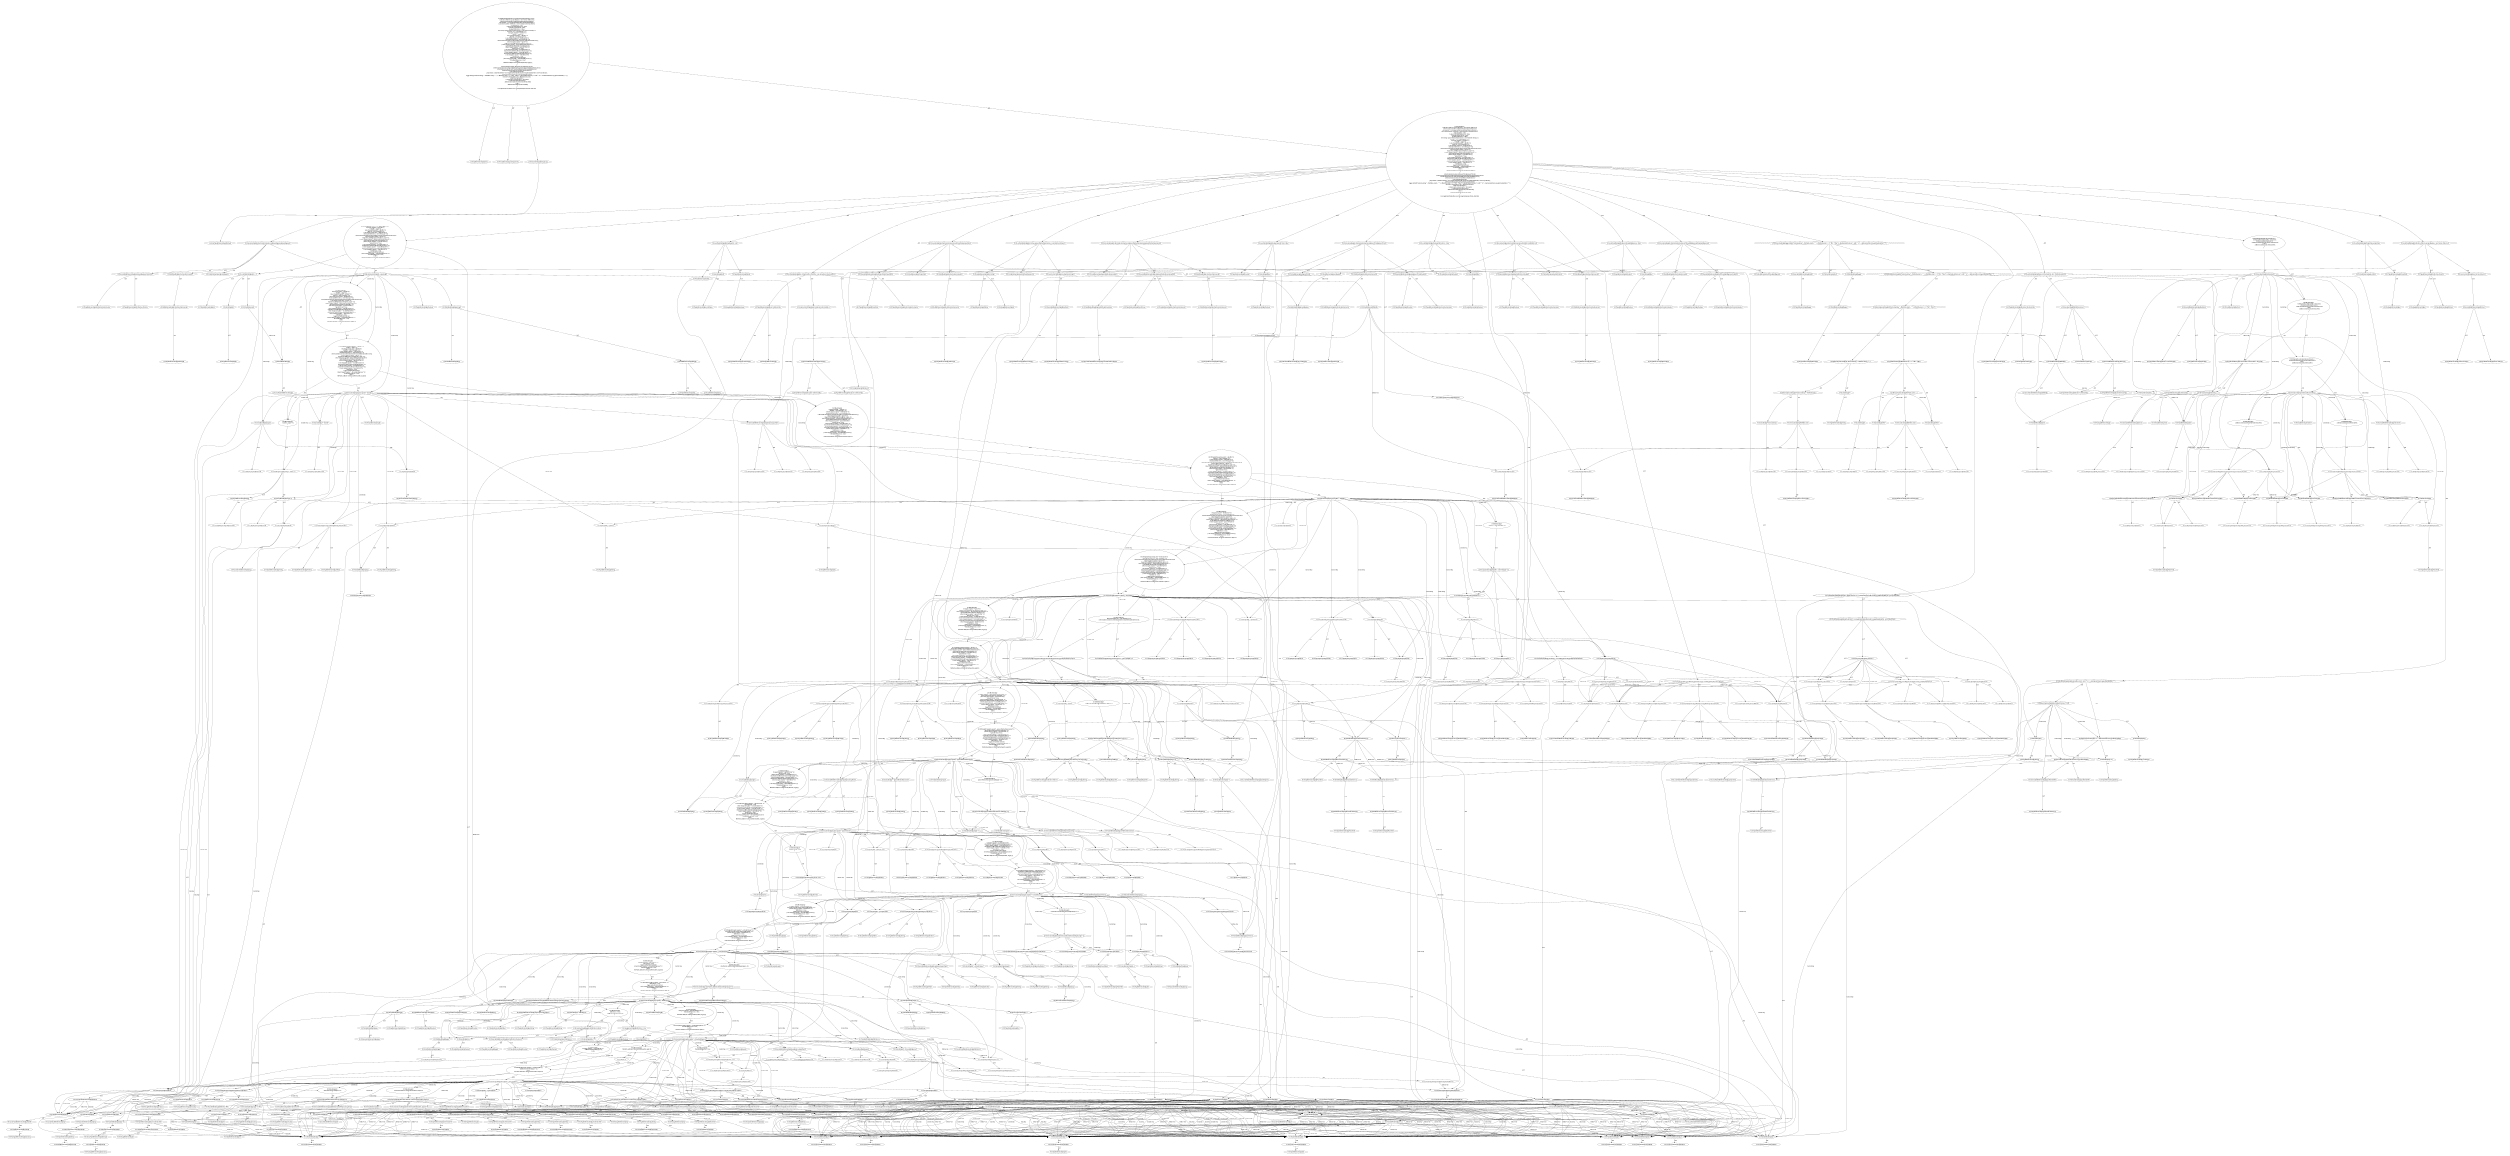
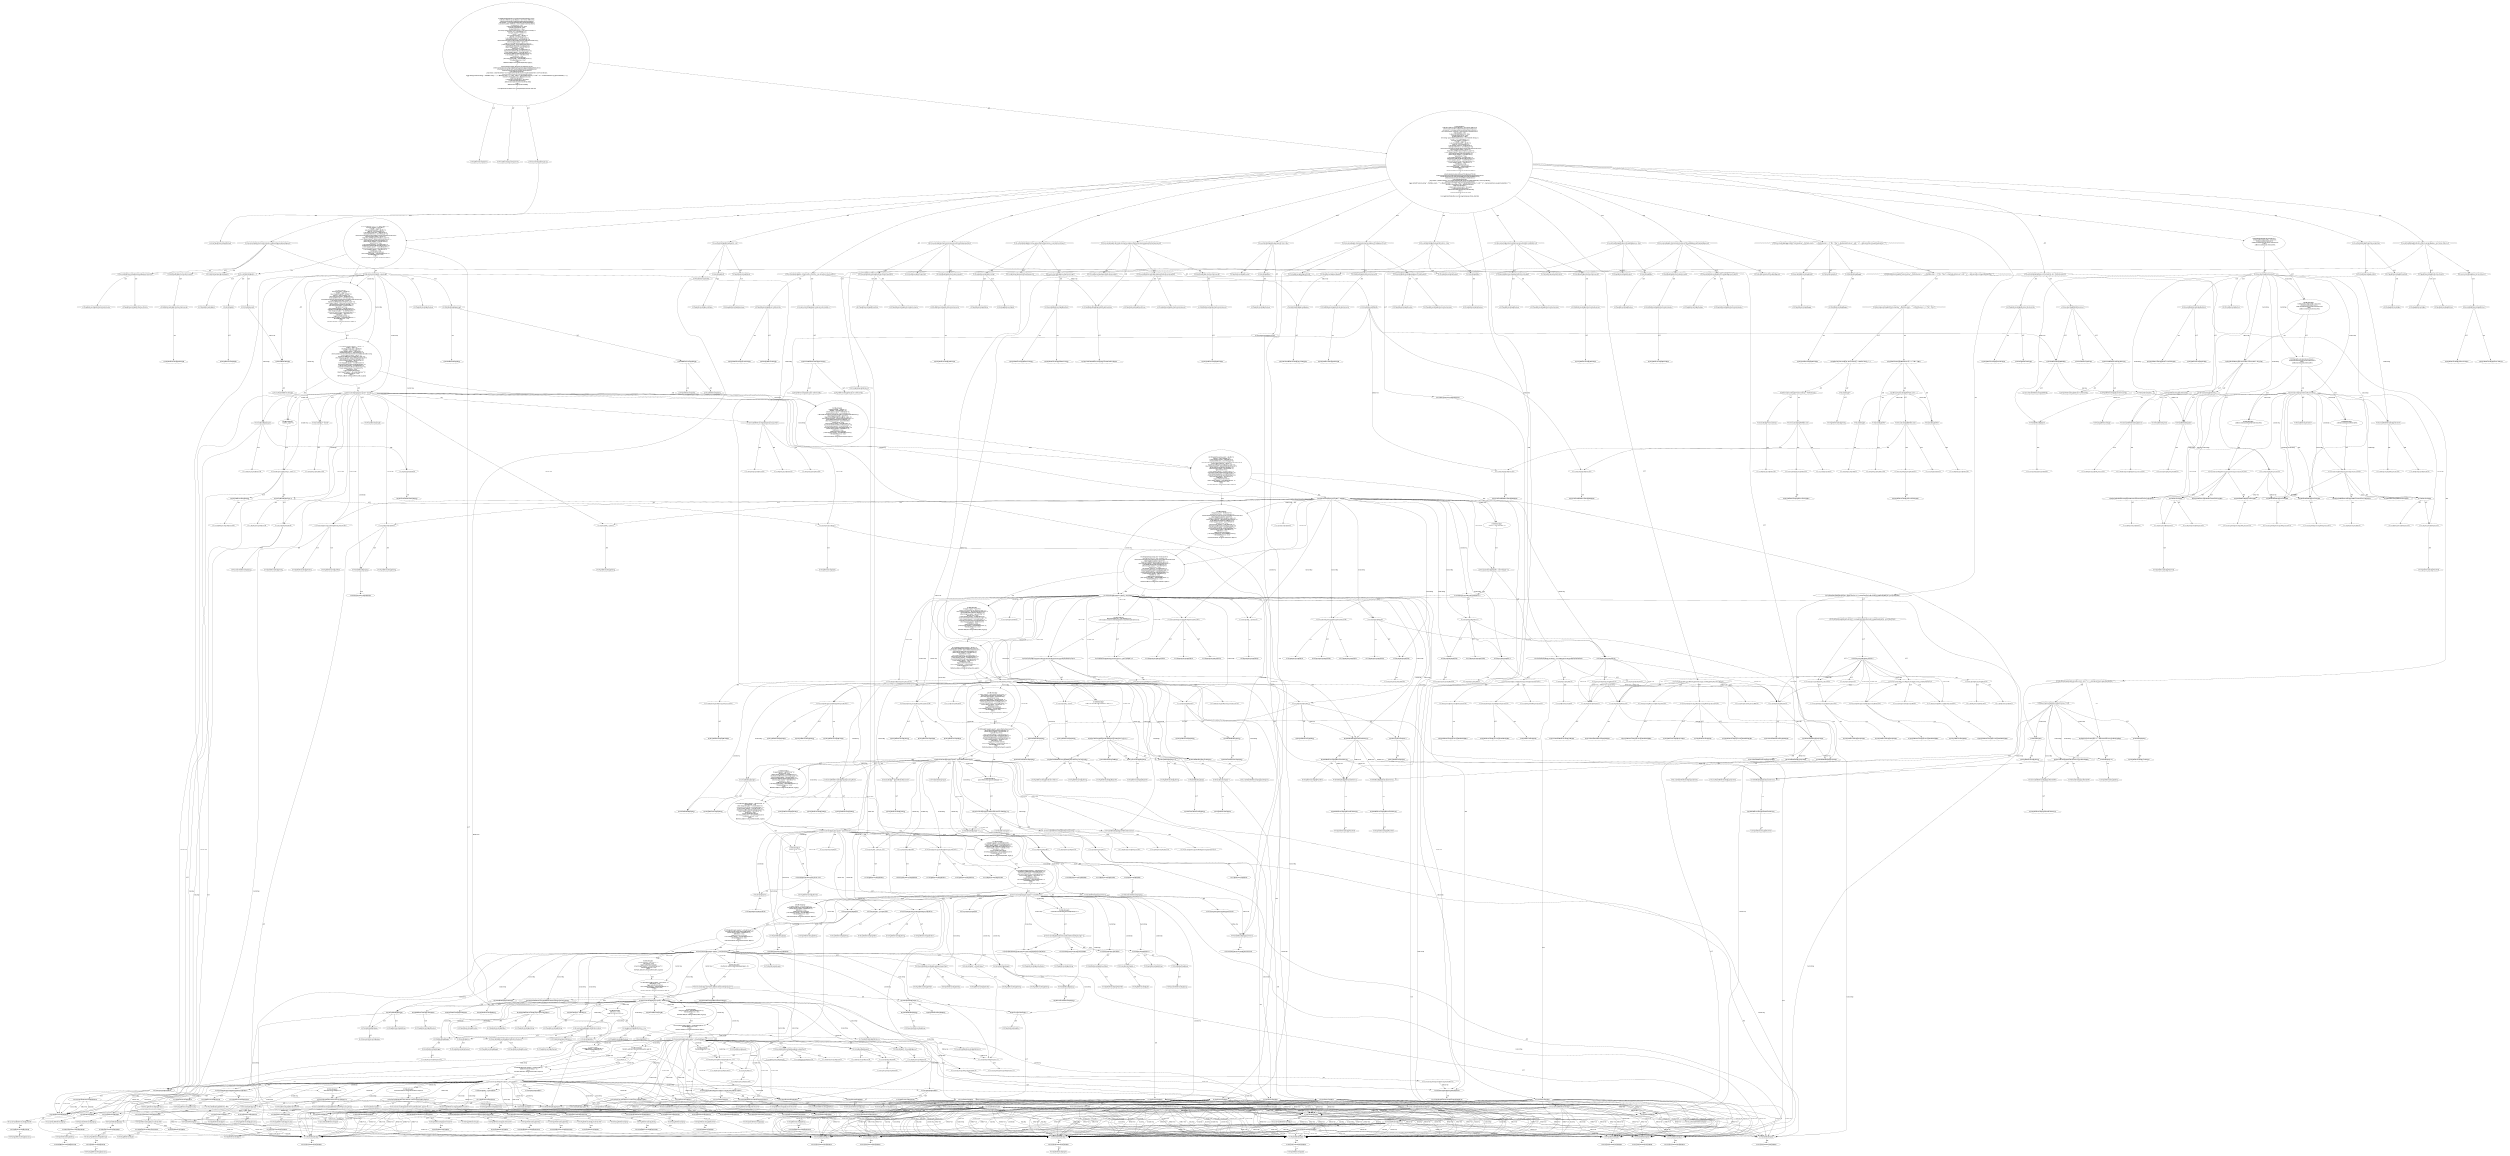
none -> (1070, 279)
(1498, 614) -> (1482, 641)
(606, 1115) -> none
(1345, 1116) -> (1351, 1116)
